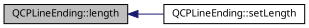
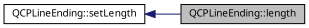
(151, 14) -> (168, 14)
